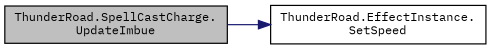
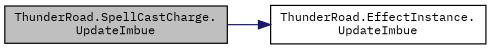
(378, 25) -> (378, 25)
